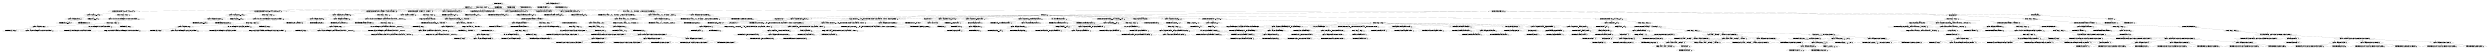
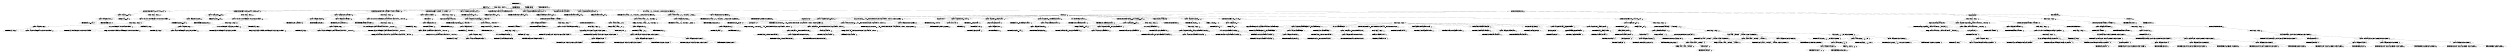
none -> (428, 19)
